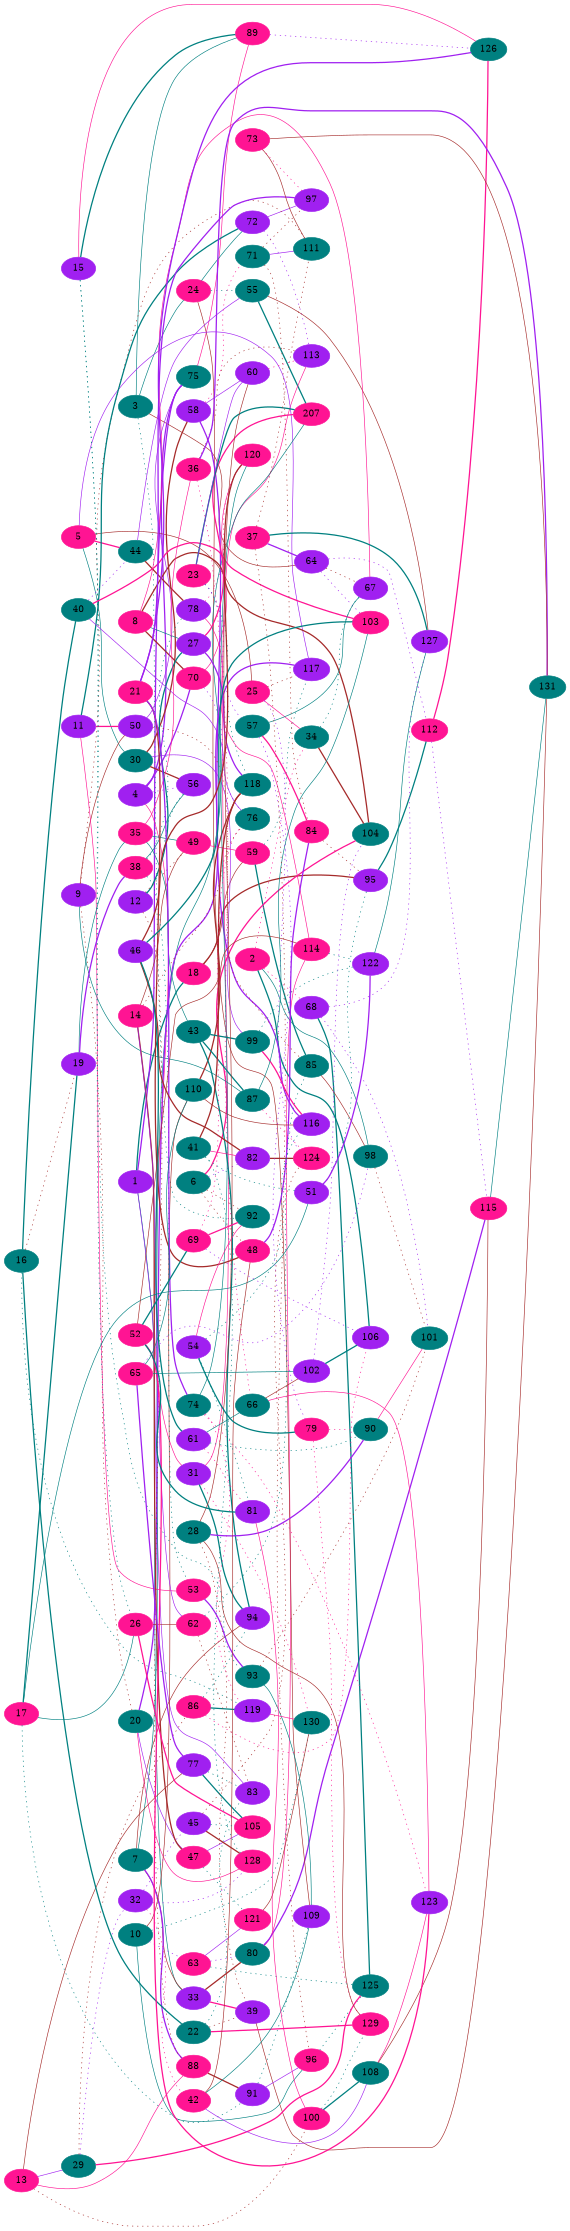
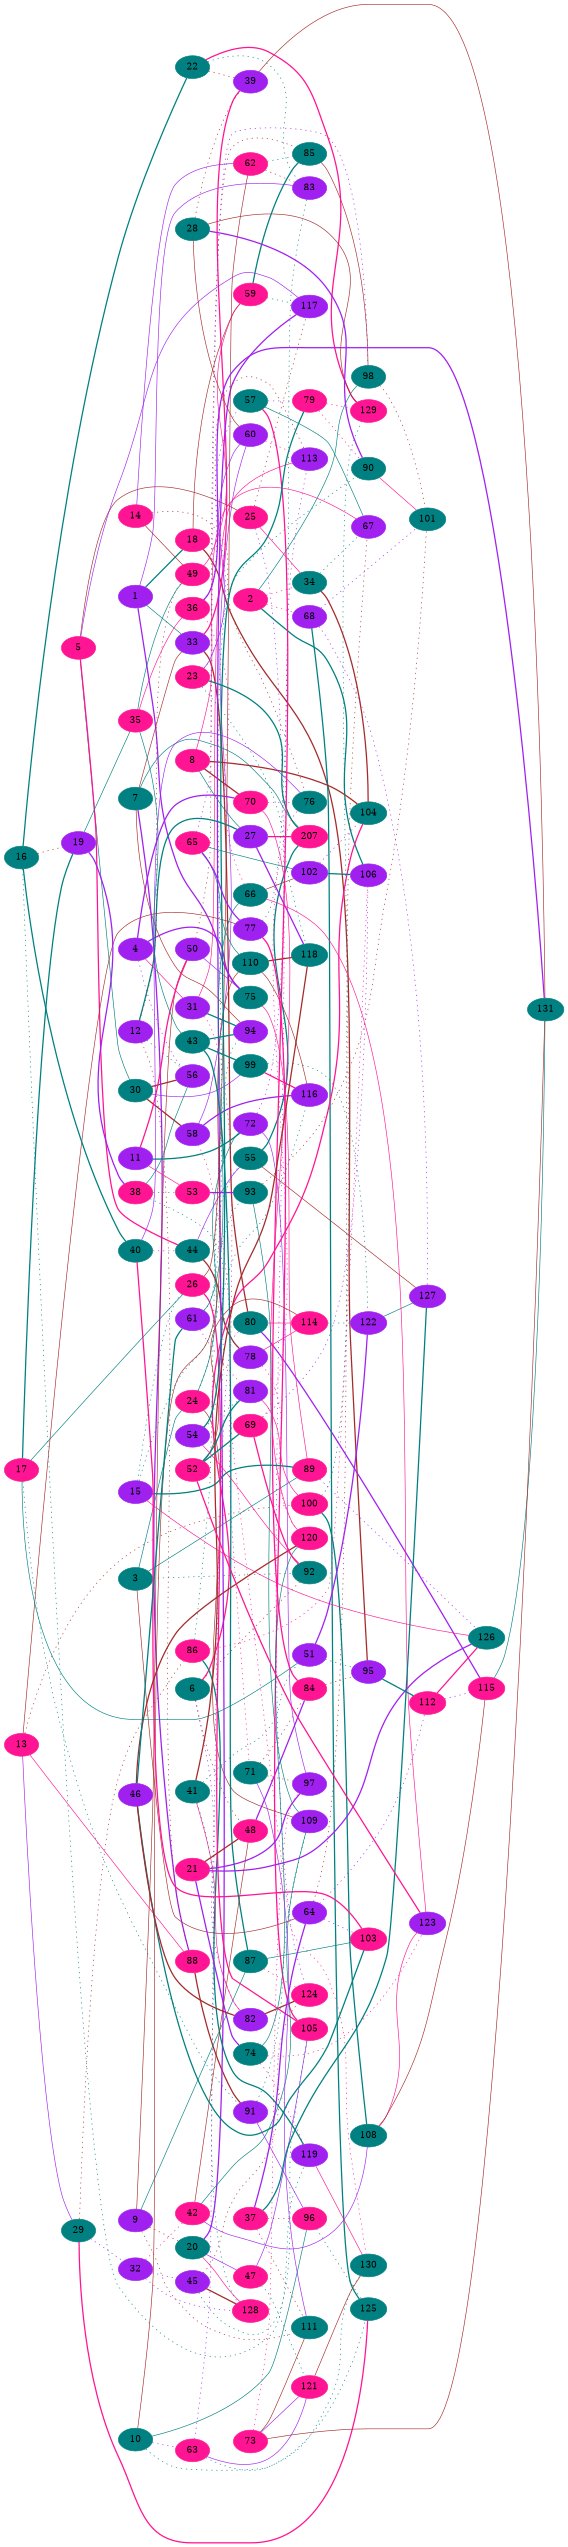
(154, 1439) -> none
(216, 1790) -> (280, 1479)
none -> (280, 2414)
